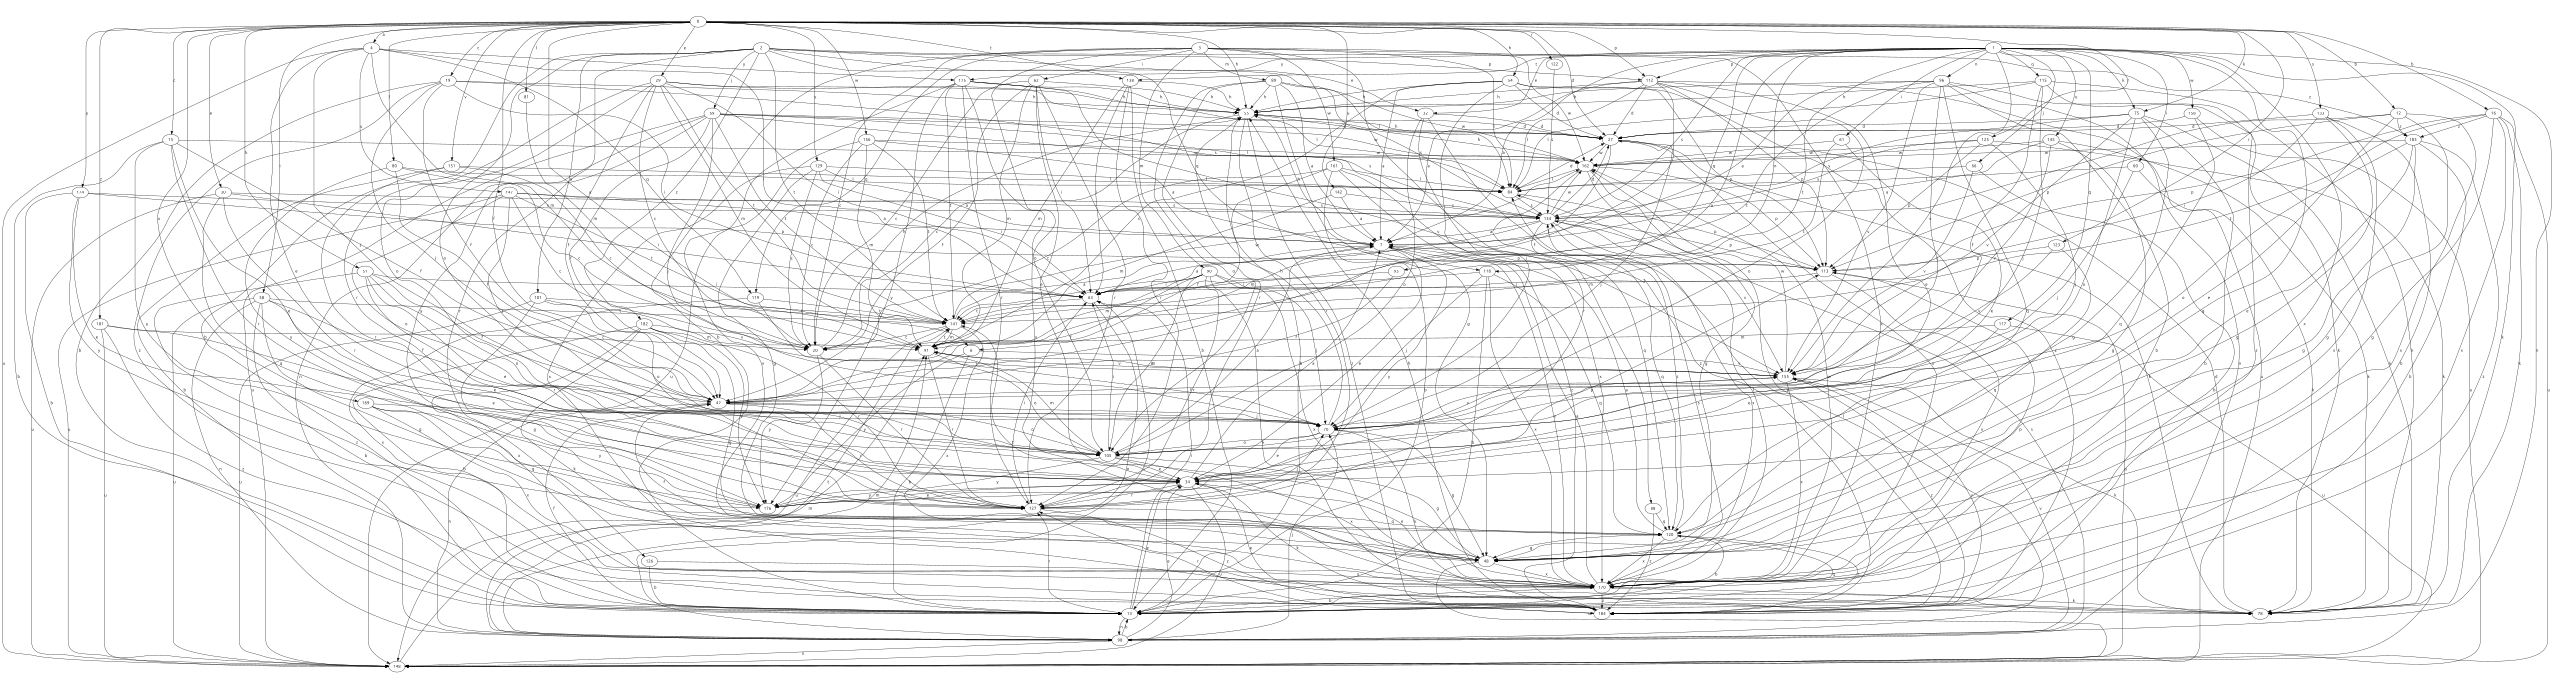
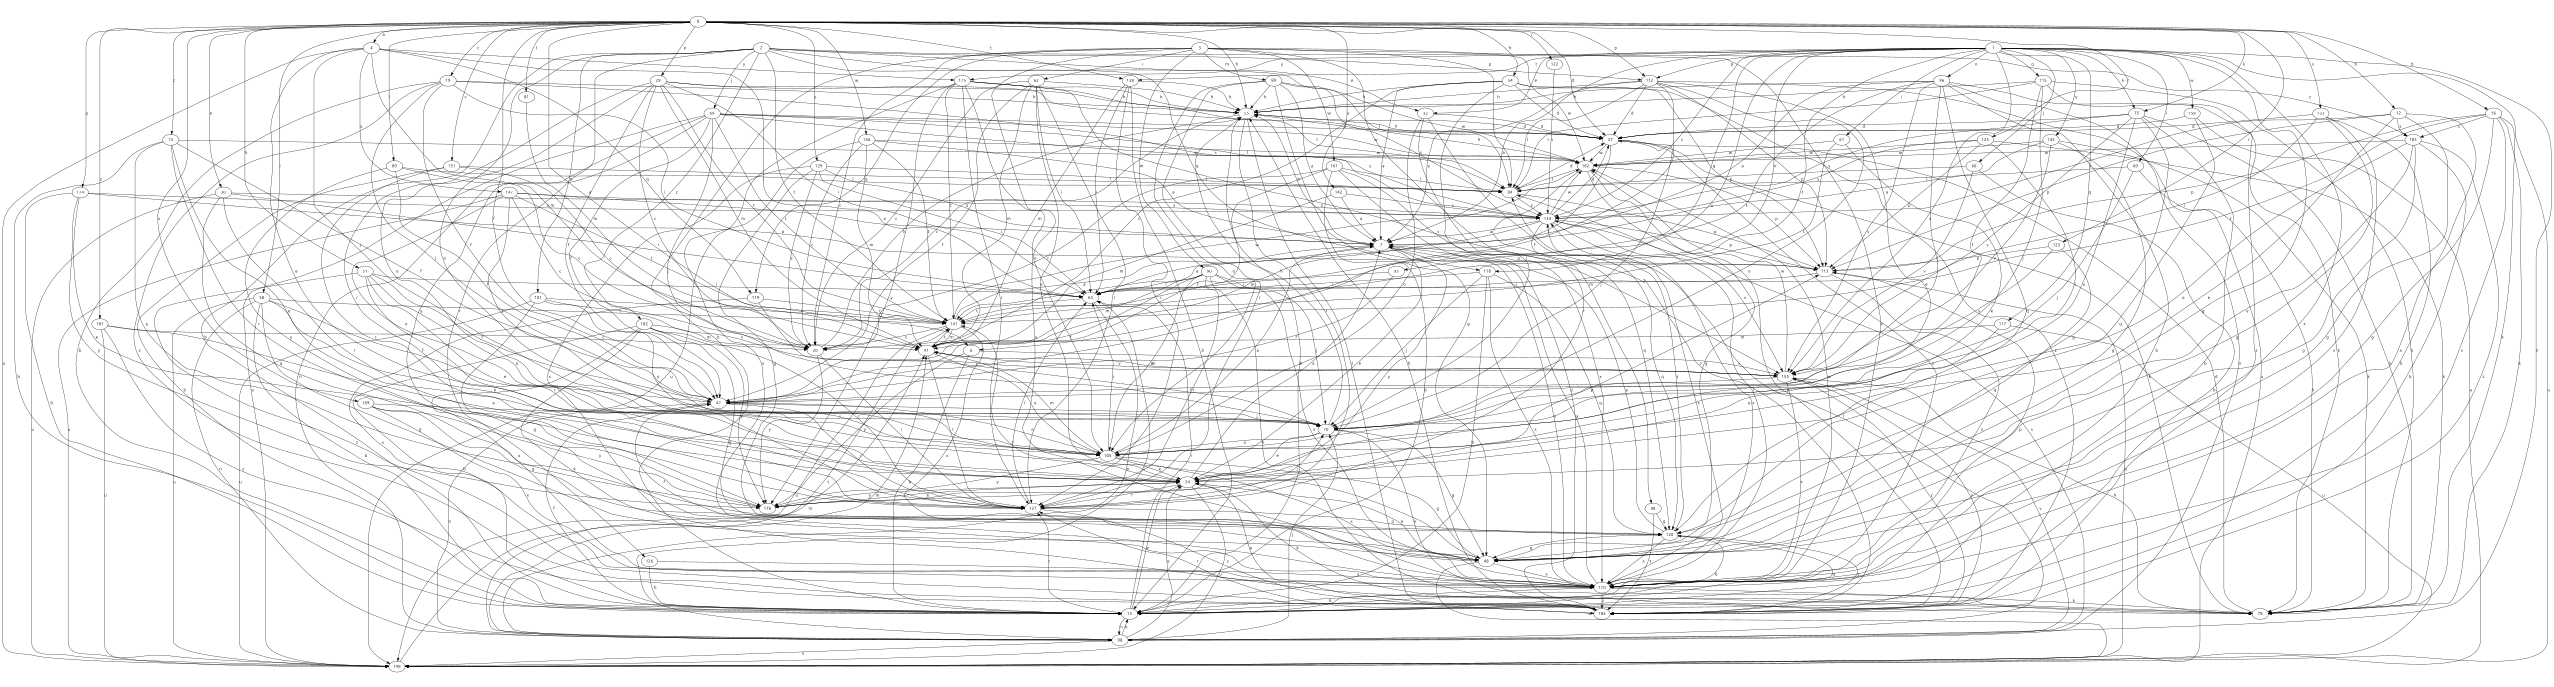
(1506, 389) -> none
